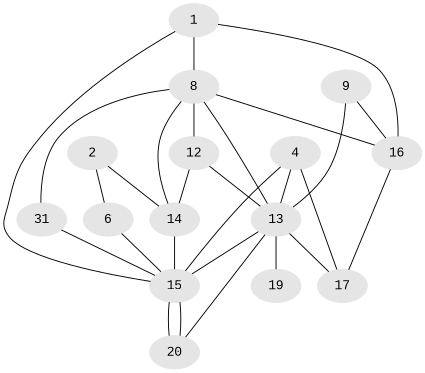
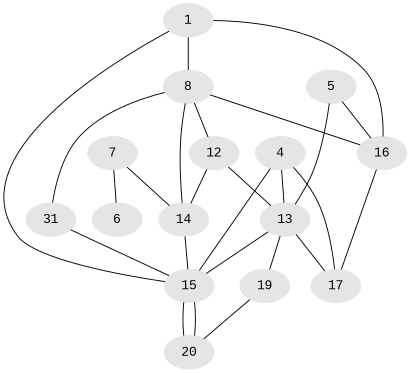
(346, 87) -> (331, 87)
(237, 152) -> none
(93, 153) -> (113, 153)
(141, 253) -> none
(225, 286) -> (227, 319)
